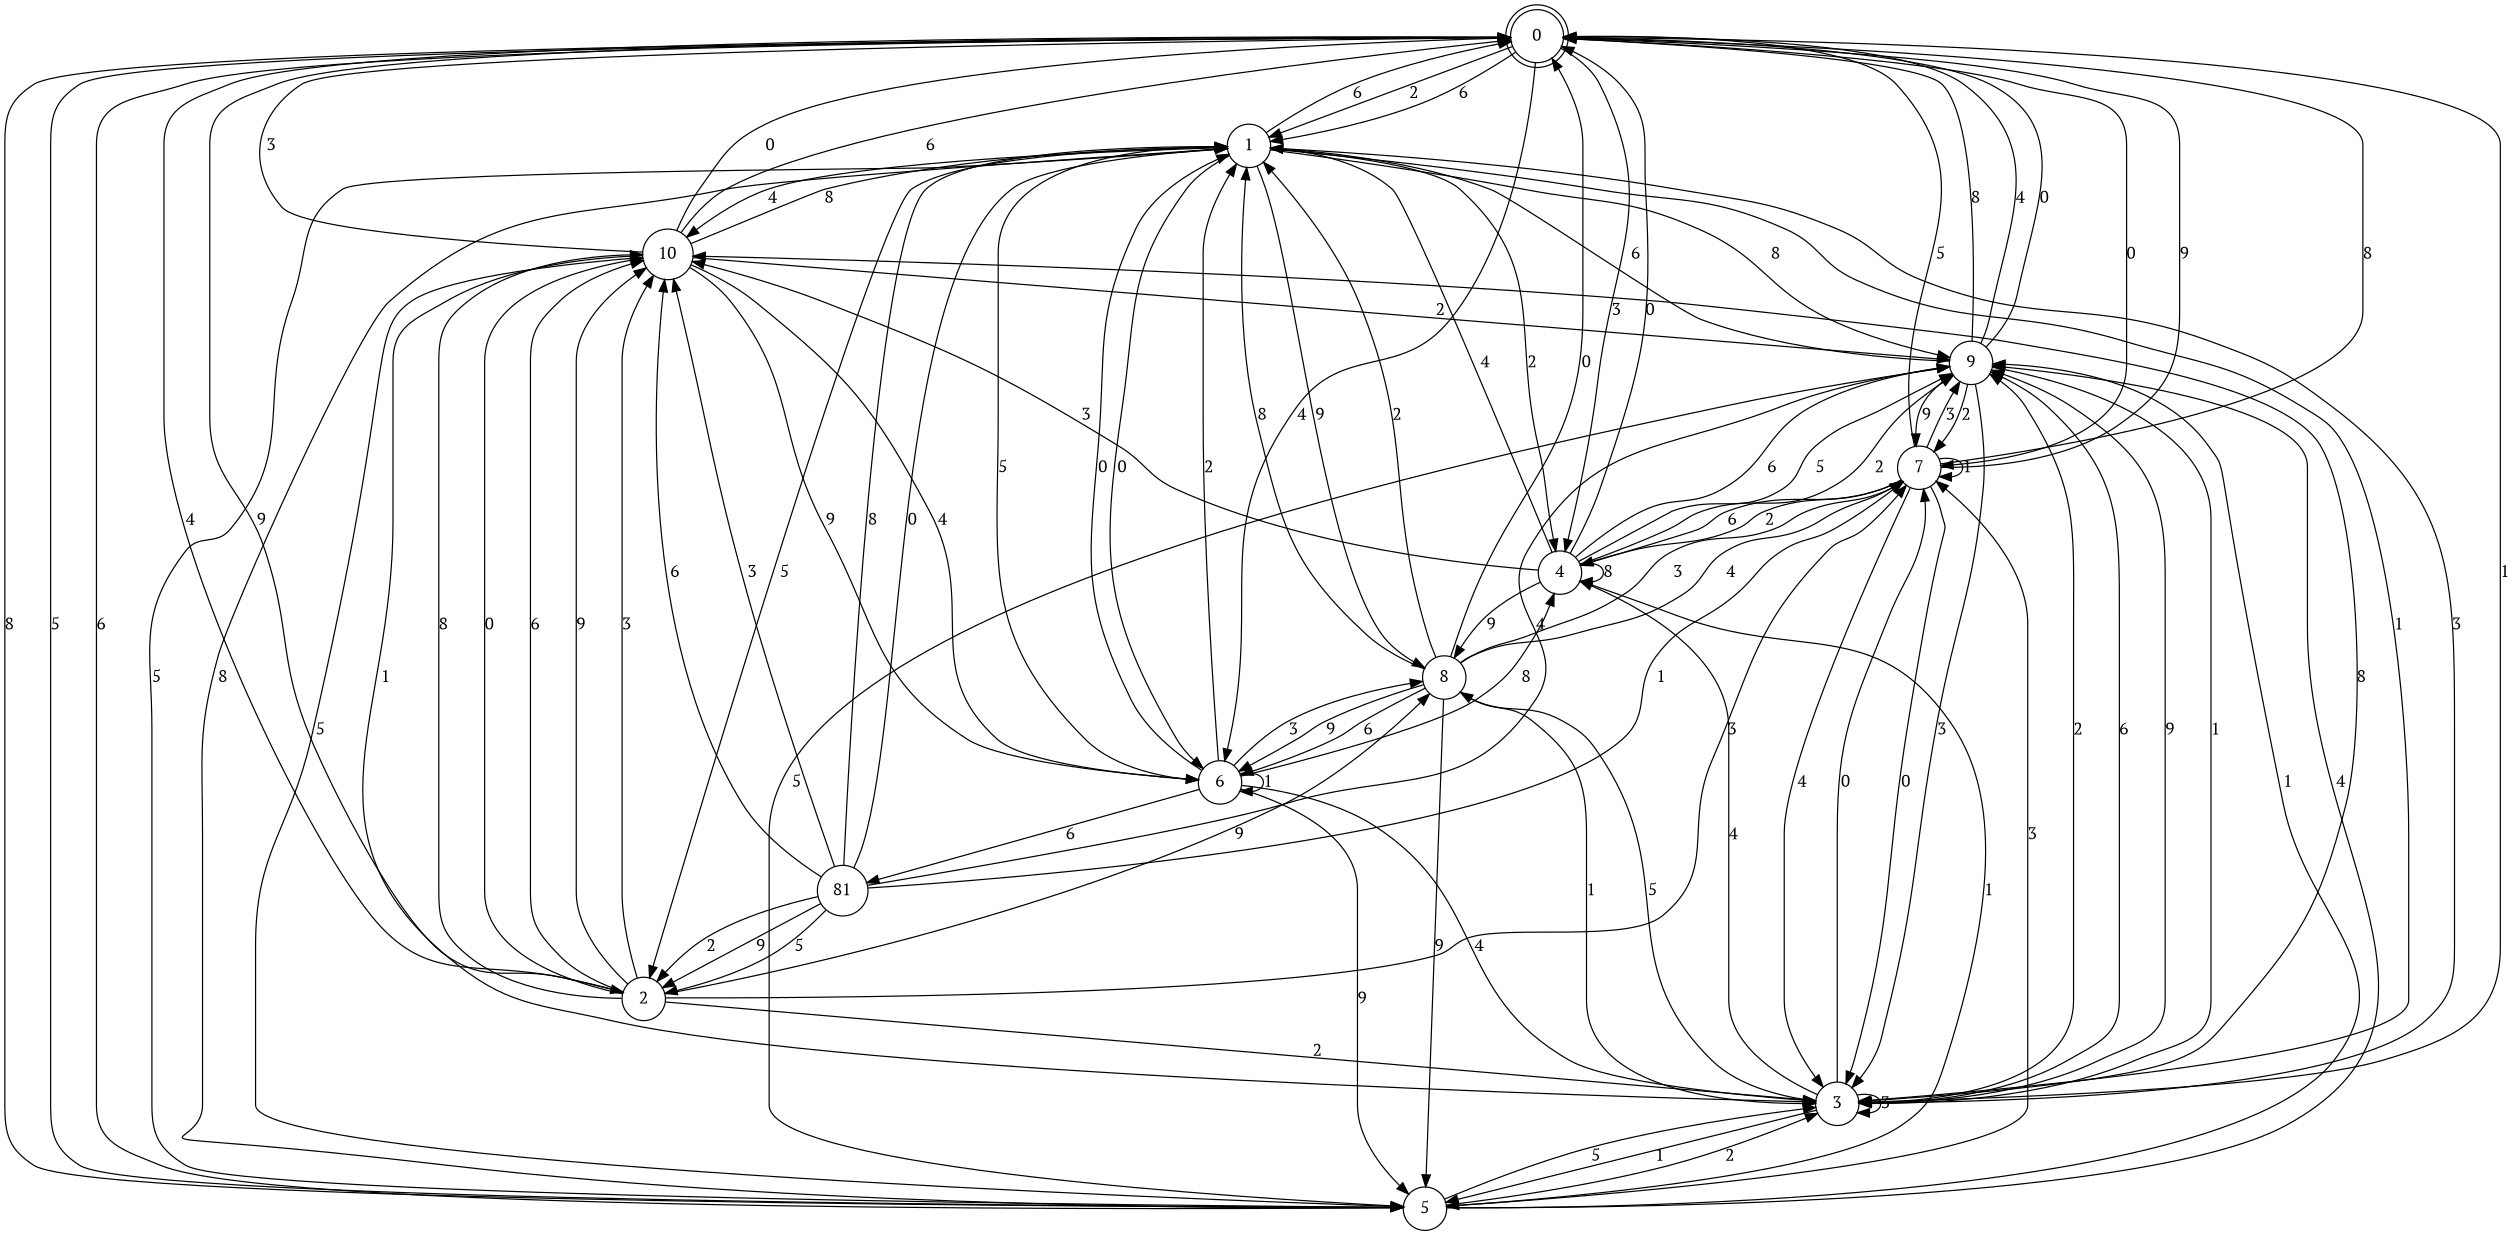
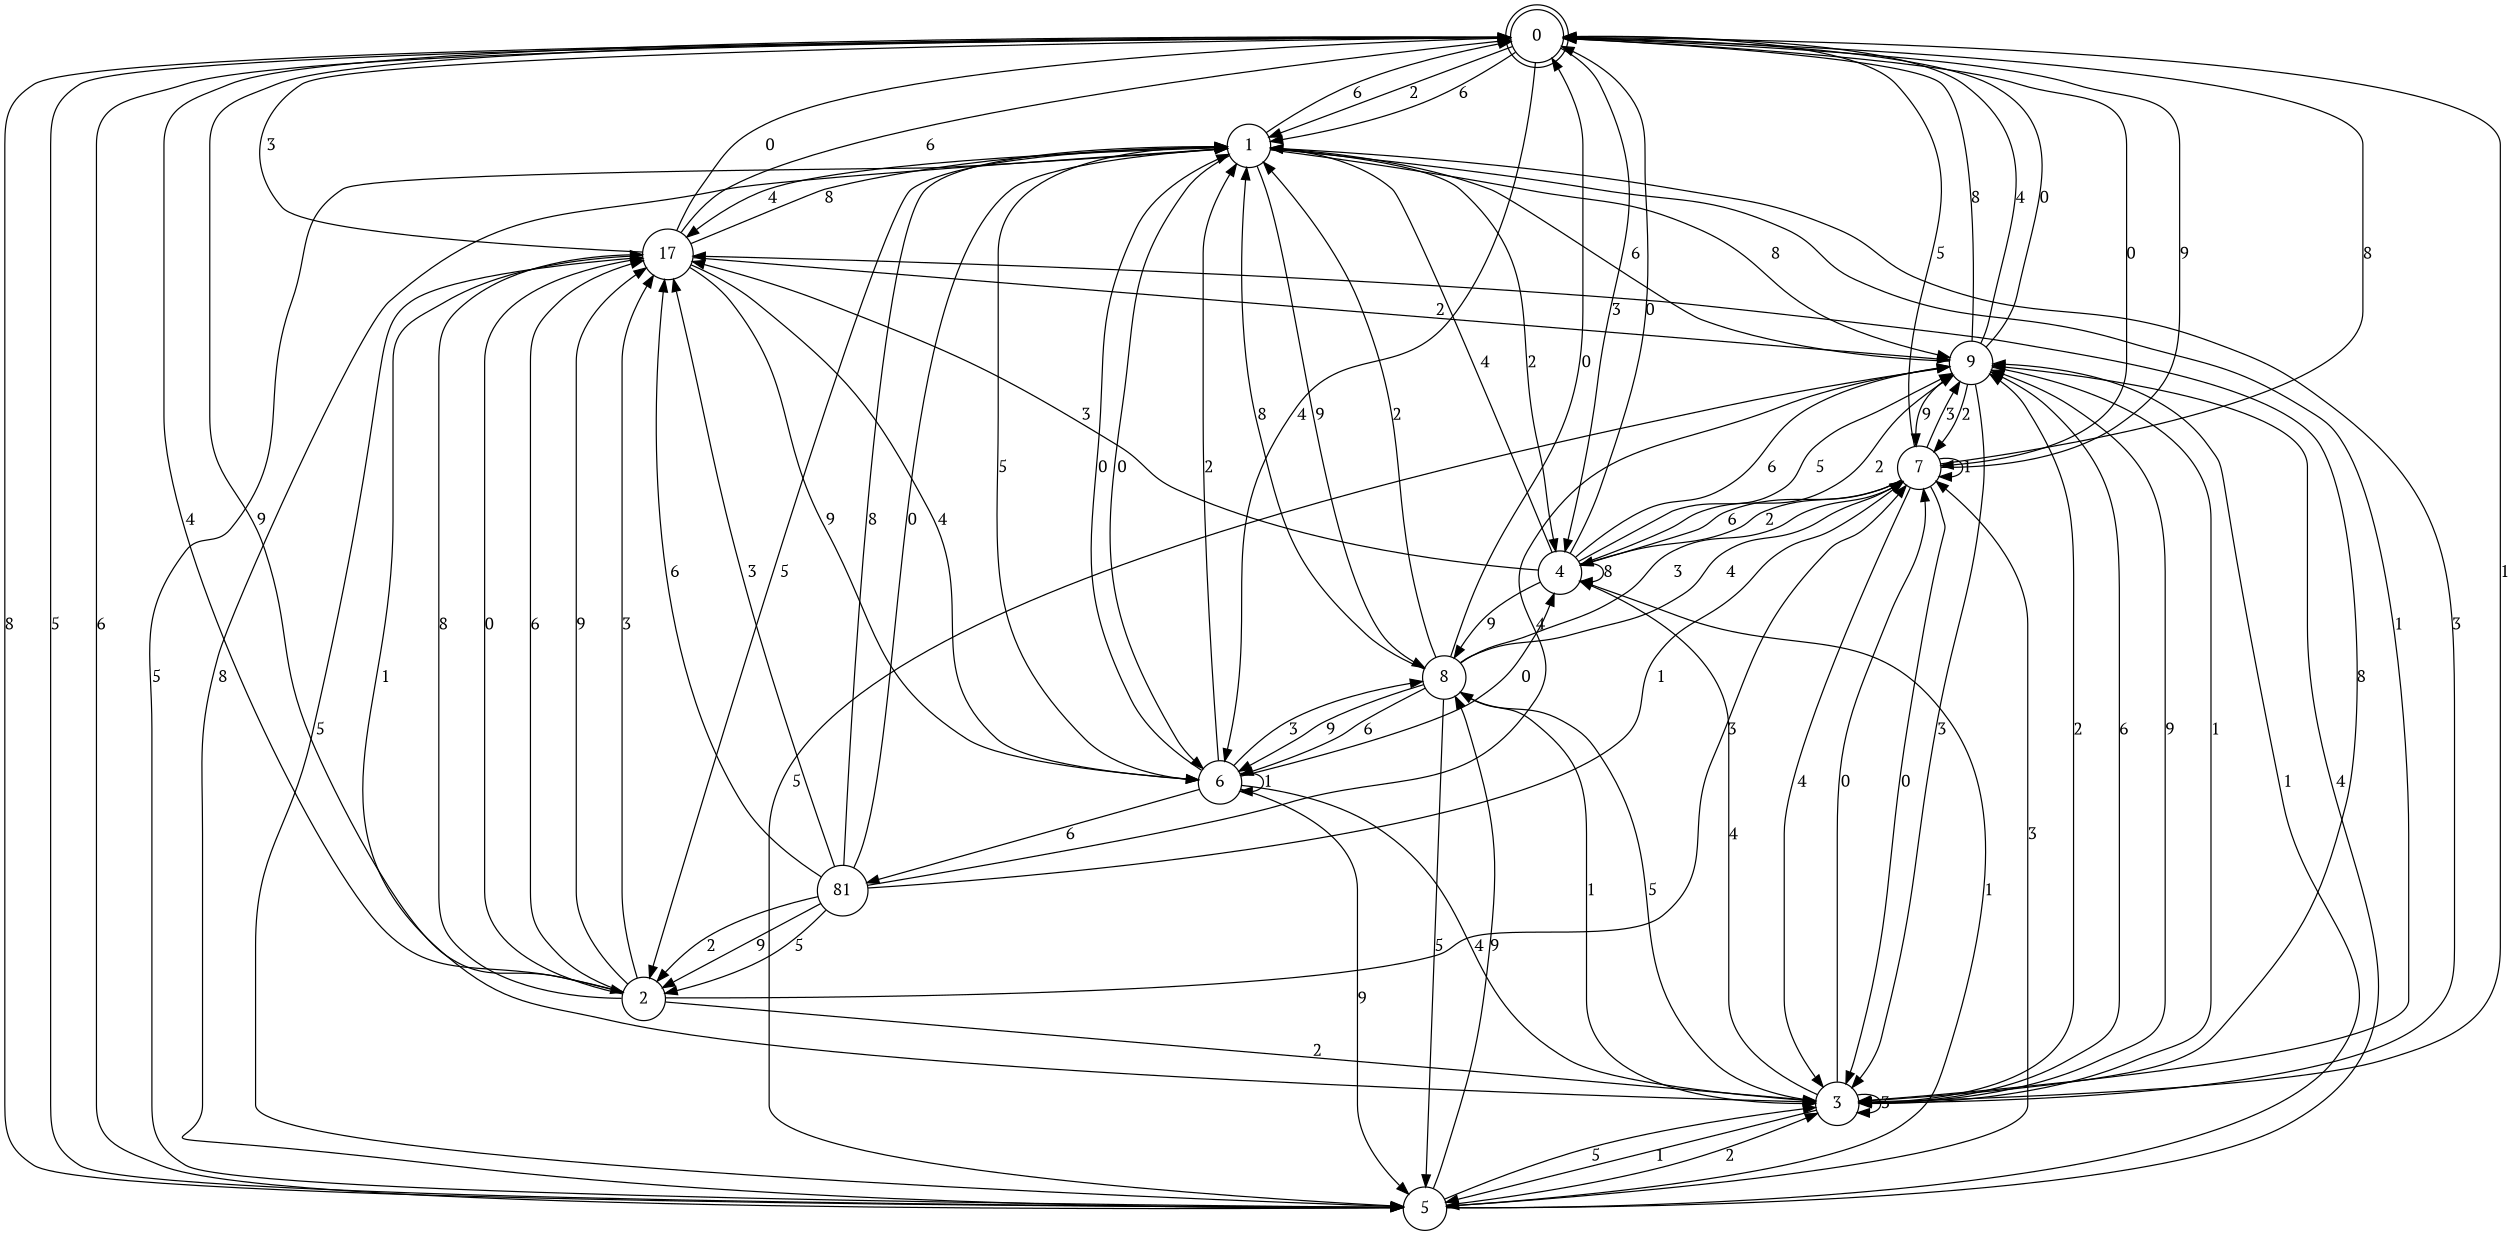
(668, 254) -> (668, 254)
(1526, 678) -> (1526, 678)
(1062, 892) -> (1489, 949)
(1439, 946) -> (1439, 946)
